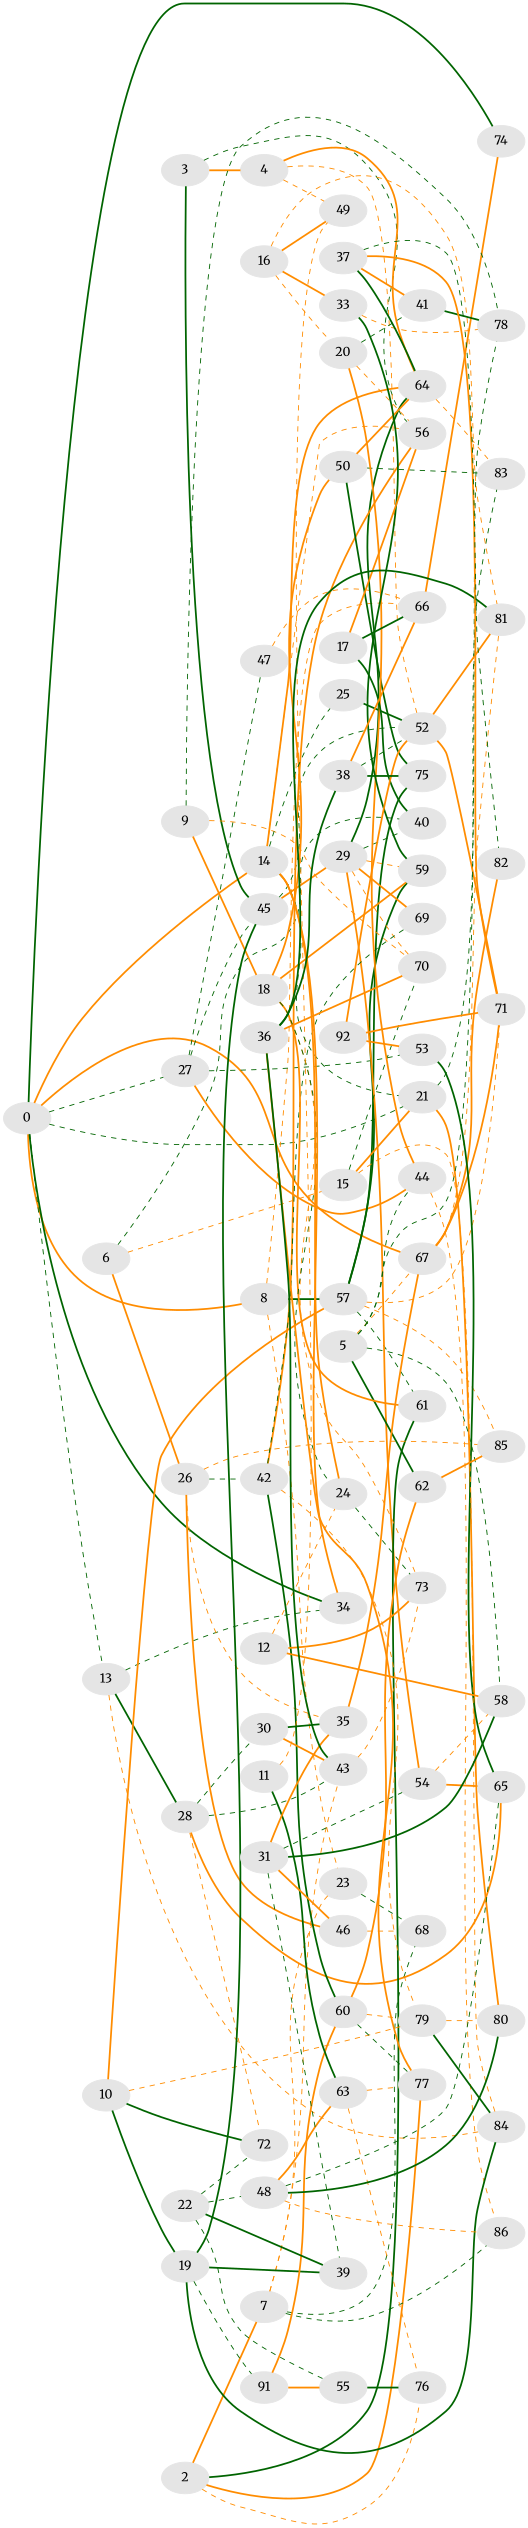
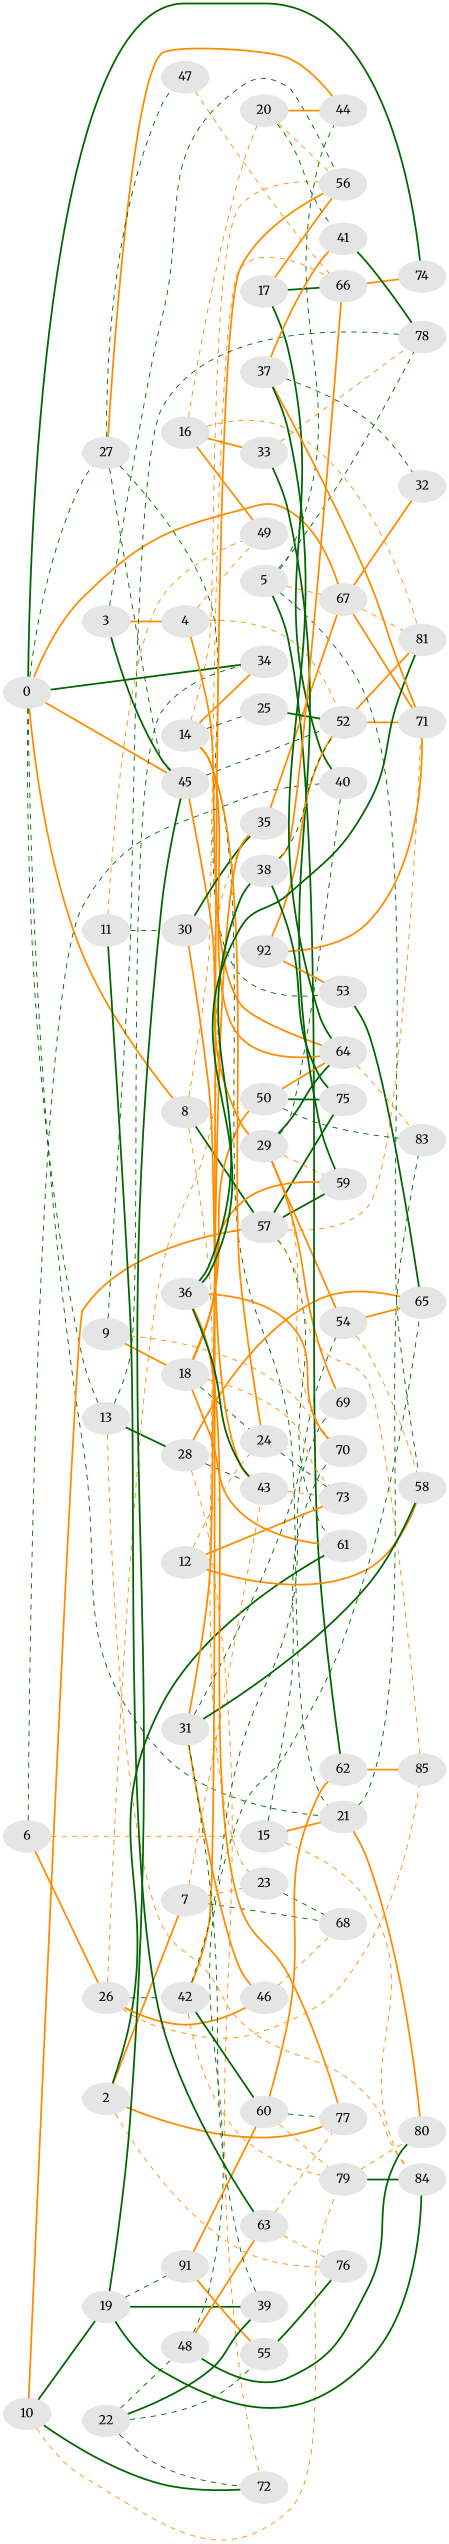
(501, 864) -> (422, 486)
(124, 973) -> (106, 738)
(223, 1772) -> (146, 930)
(501, 2233) -> none
